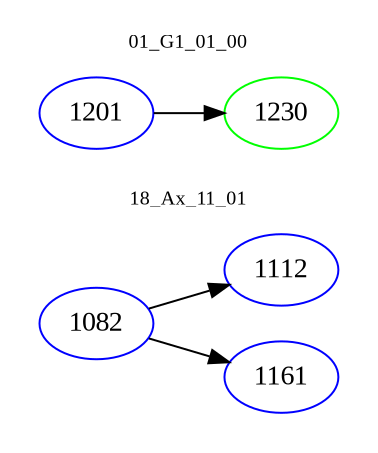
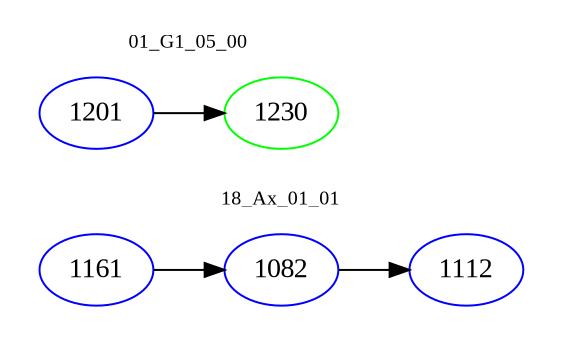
(189, 43) -> (189, 43)
(189, 199) -> (281, 199)
(179, 347) -> (179, 270)
